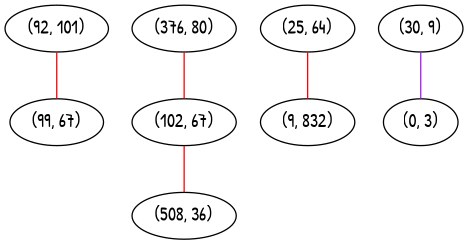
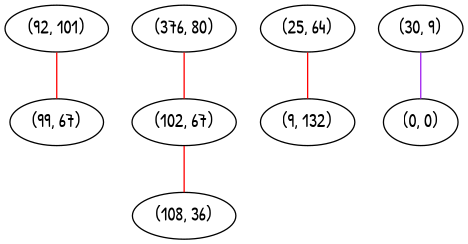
(308, 122) -> (308, 122)
(421, 122) -> (421, 122)
(184, 216) -> (184, 216)
